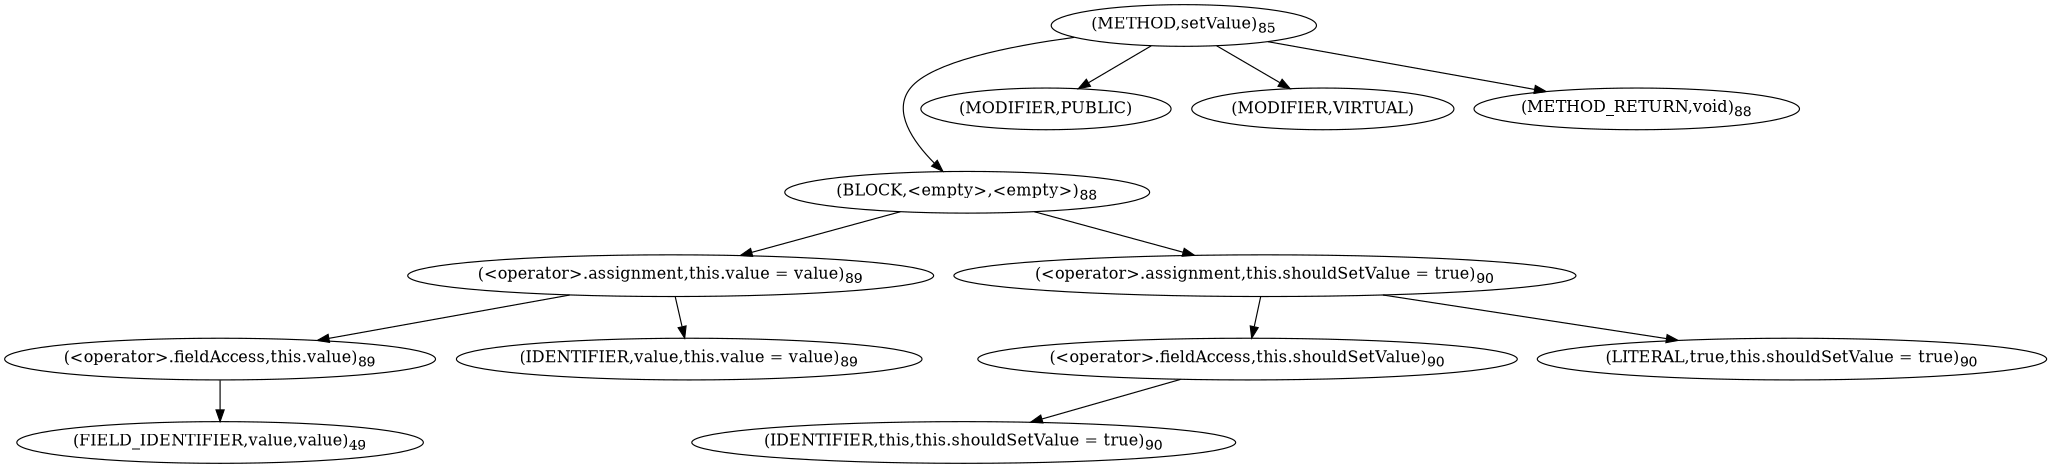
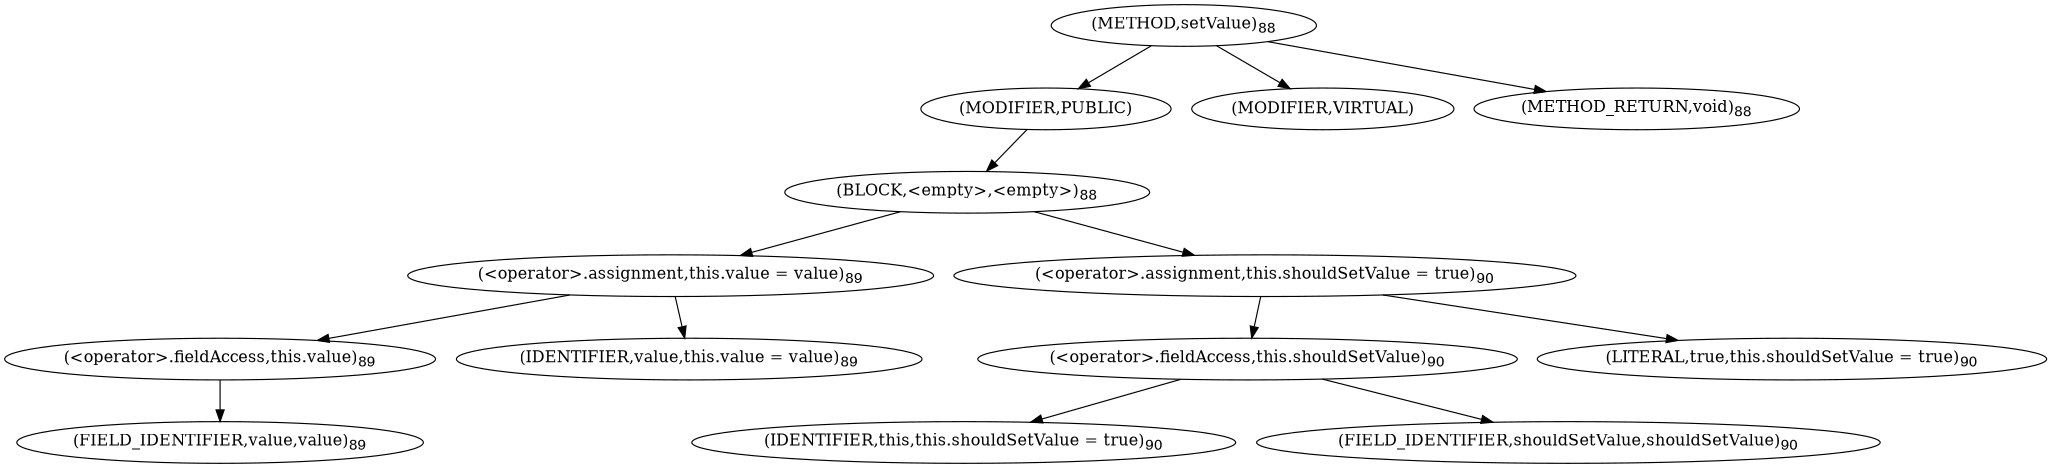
(1267, 24) -> (1267, 24)
(948, 66) -> (1011, 146)
(358, 441) -> (358, 441)
none -> (1568, 442)
